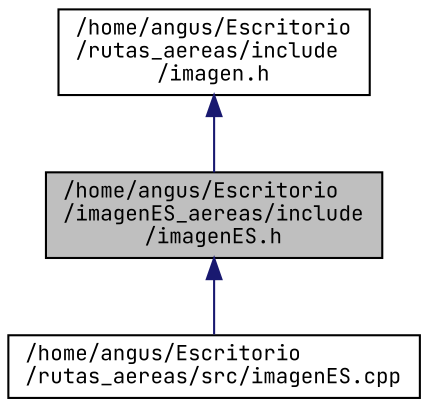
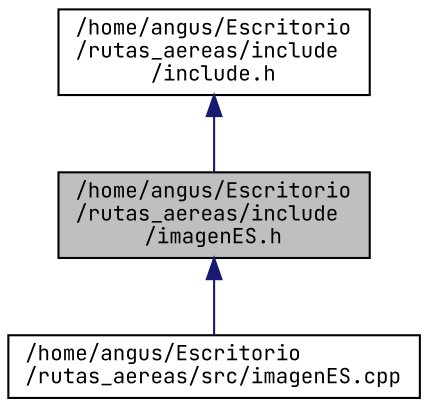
(214, 52) -> (214, 52)
(214, 215) -> (214, 215)
